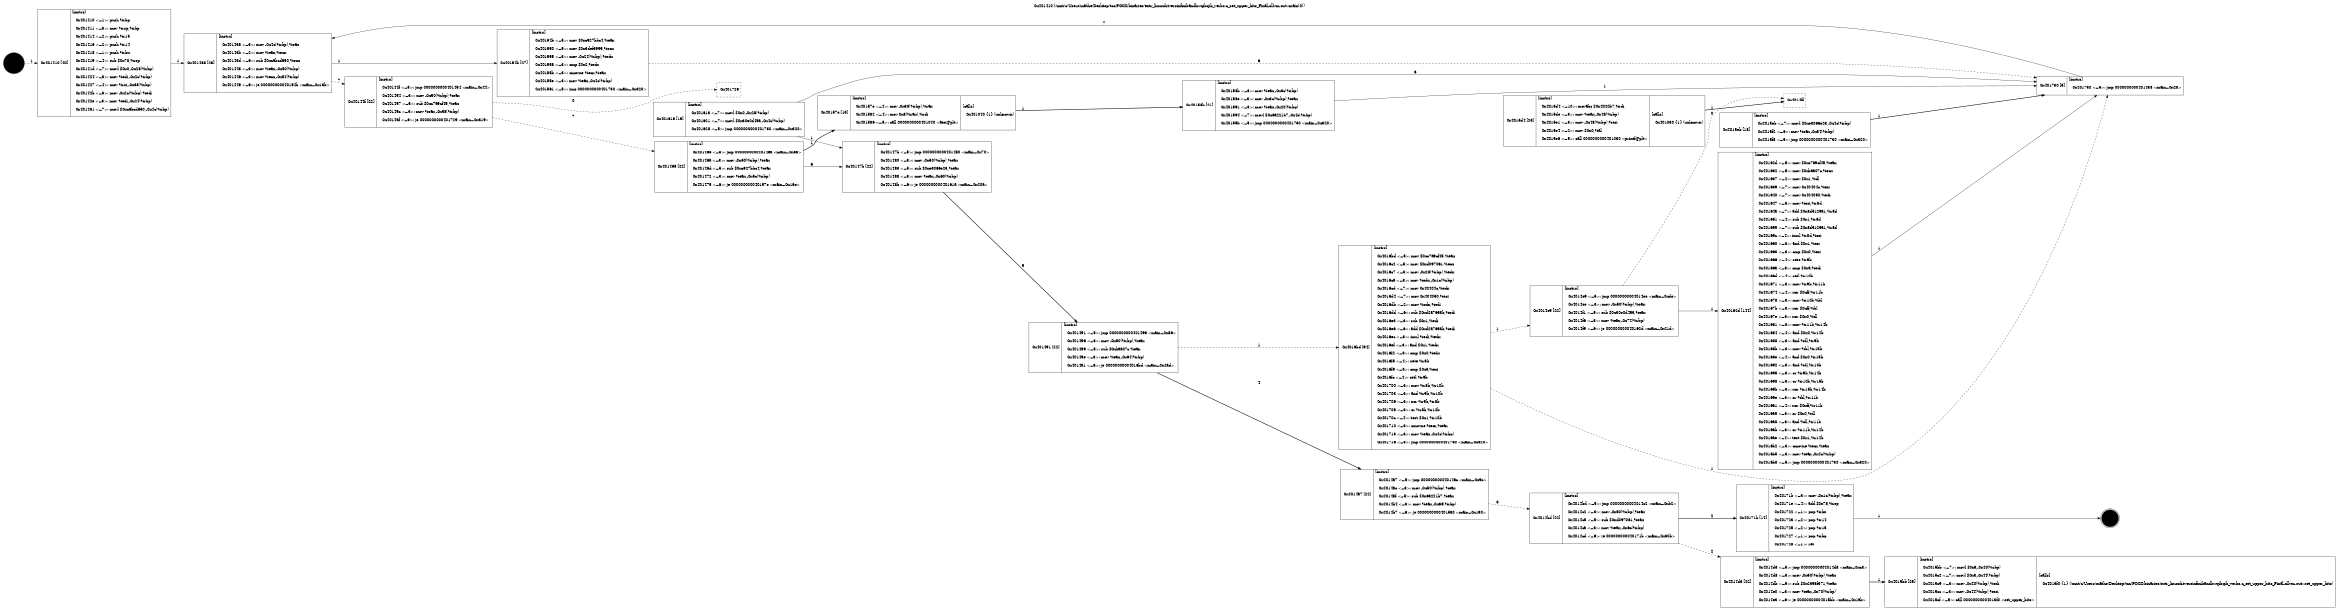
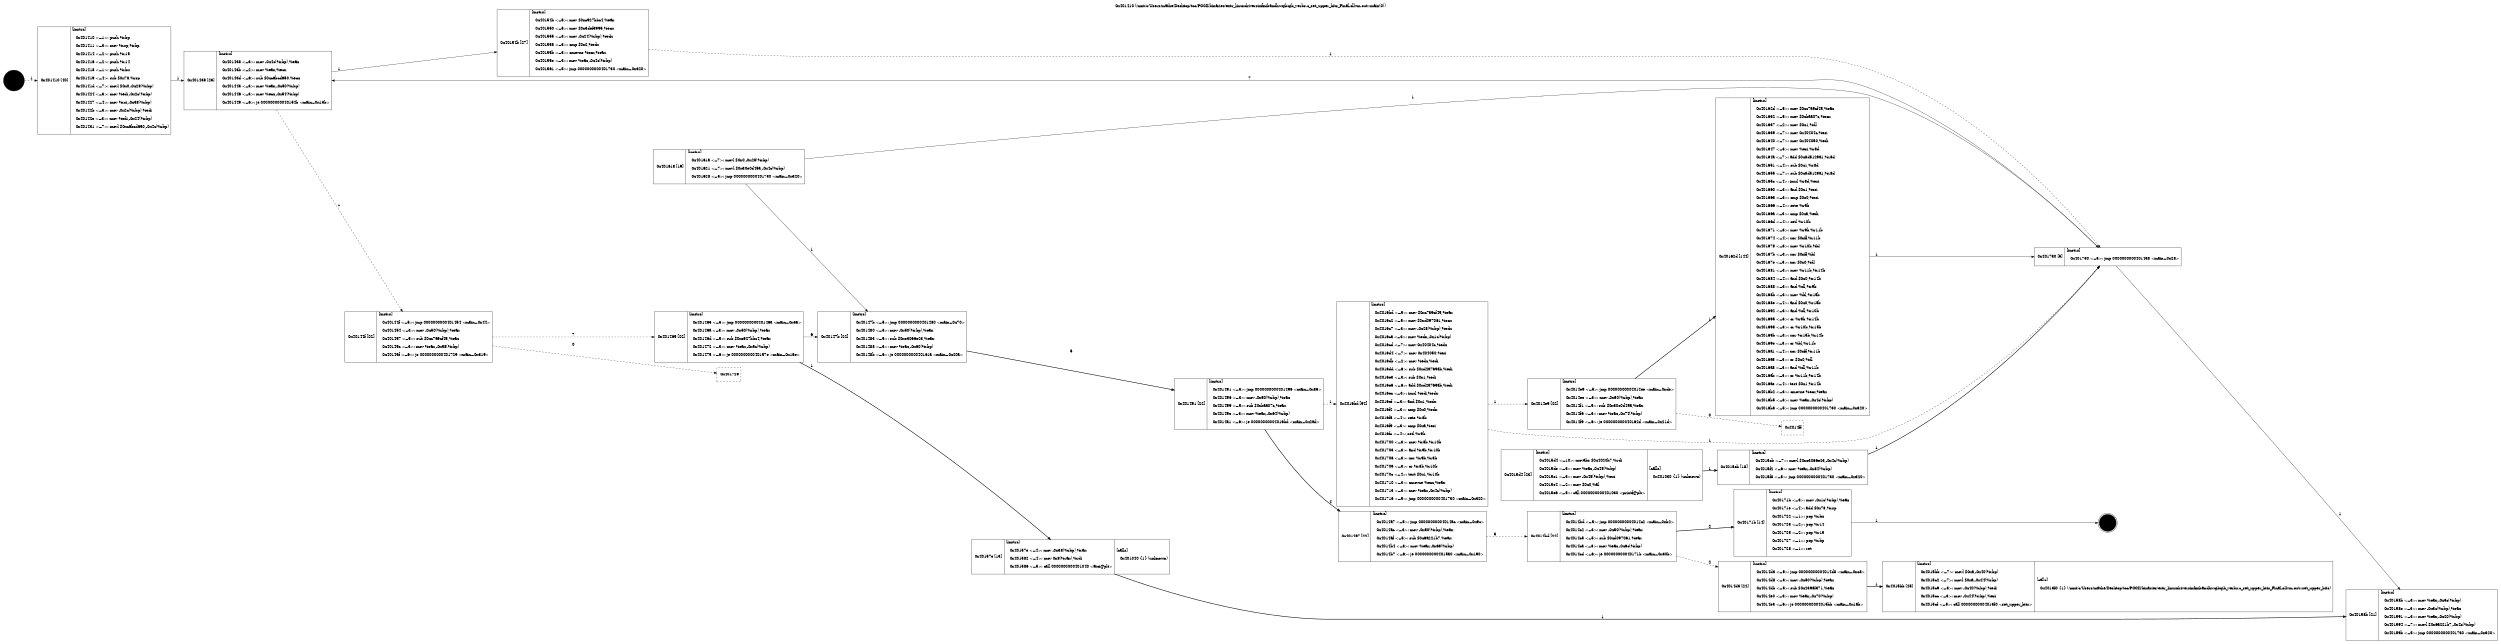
(1258, 61) -> (1330, 54)
(1415, 72) -> (1412, 98)
(1684, 89) -> (2258, 426)
(1743, 106) -> (1709, 471)
(1697, 311) -> (1674, 348)
